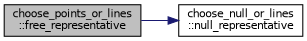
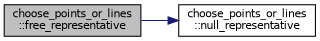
(241, 21) -> (247, 21)
